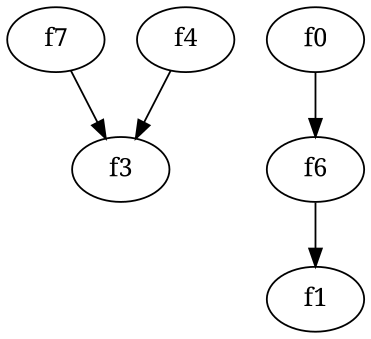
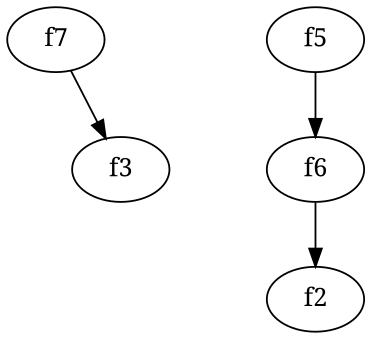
(186, 40) -> none
(315, 40) -> (315, 40)
(315, 299) -> (315, 299)
